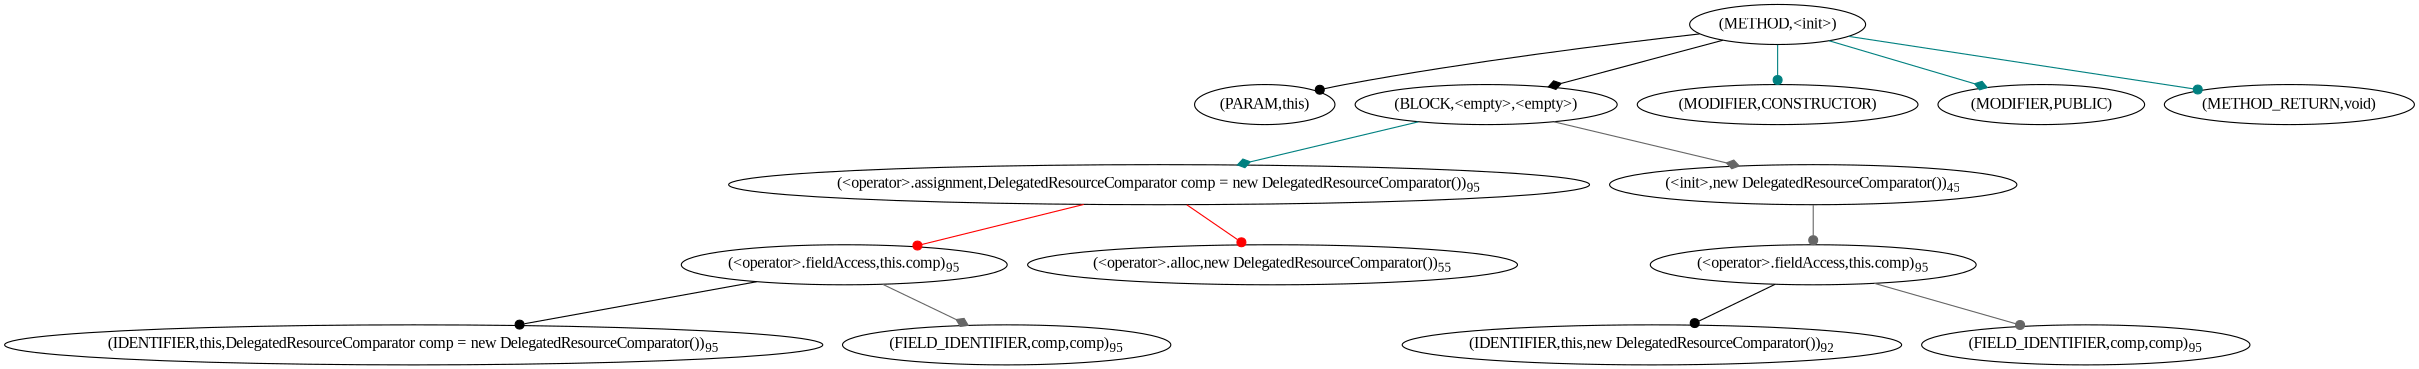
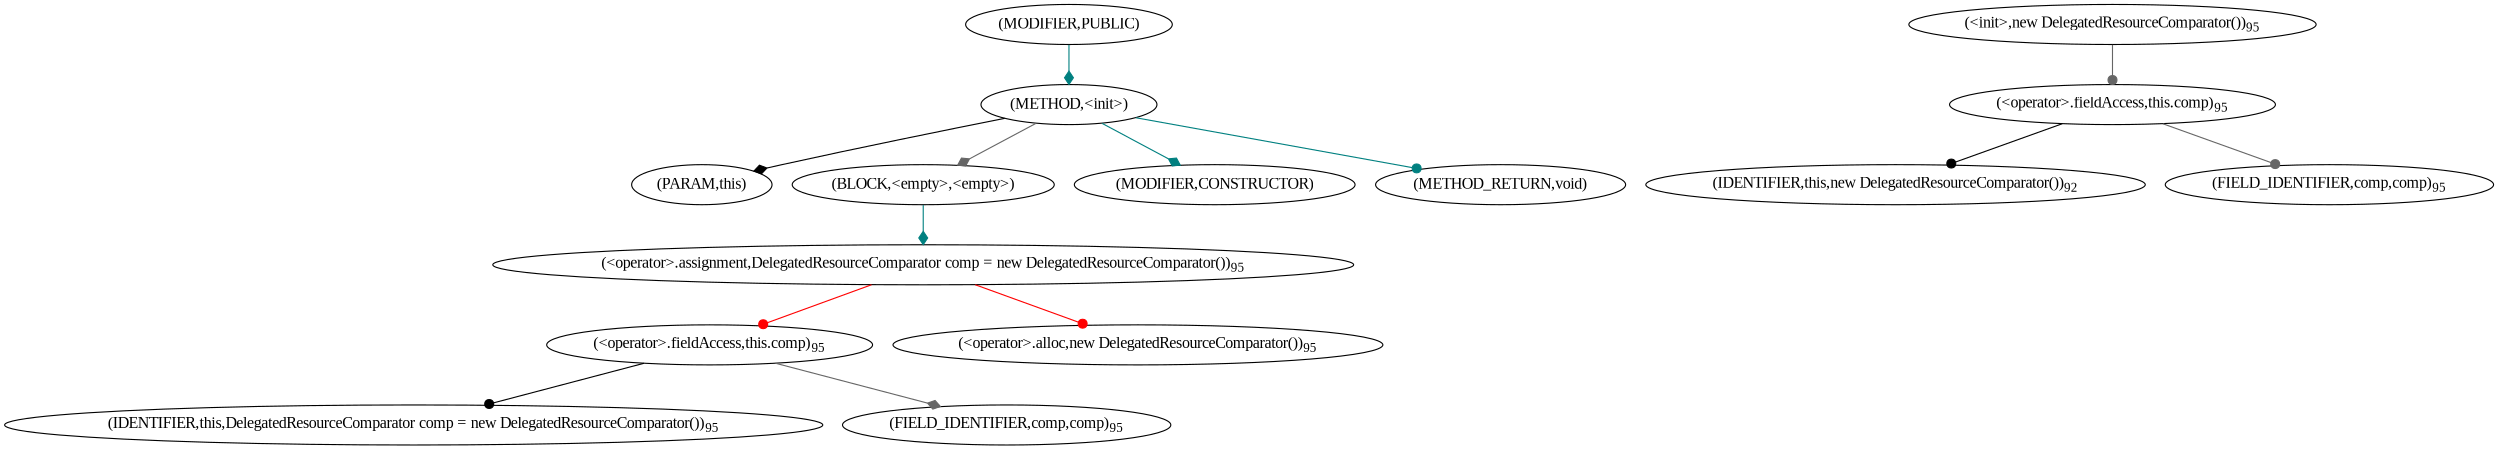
(1511, 58) -> (886, 142)
(1778, 60) -> (1135, 141)
(1642, 62) -> (1003, 141)
(1902, 62) -> (1069, 58)
(1640, 142) -> none
(1954, 183) -> (2253, 23)
(1445, 263) -> (1310, 343)
